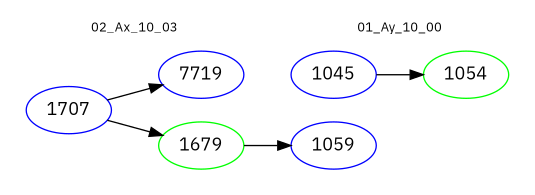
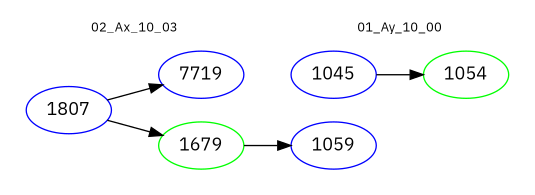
(69, 110) -> (69, 110)
